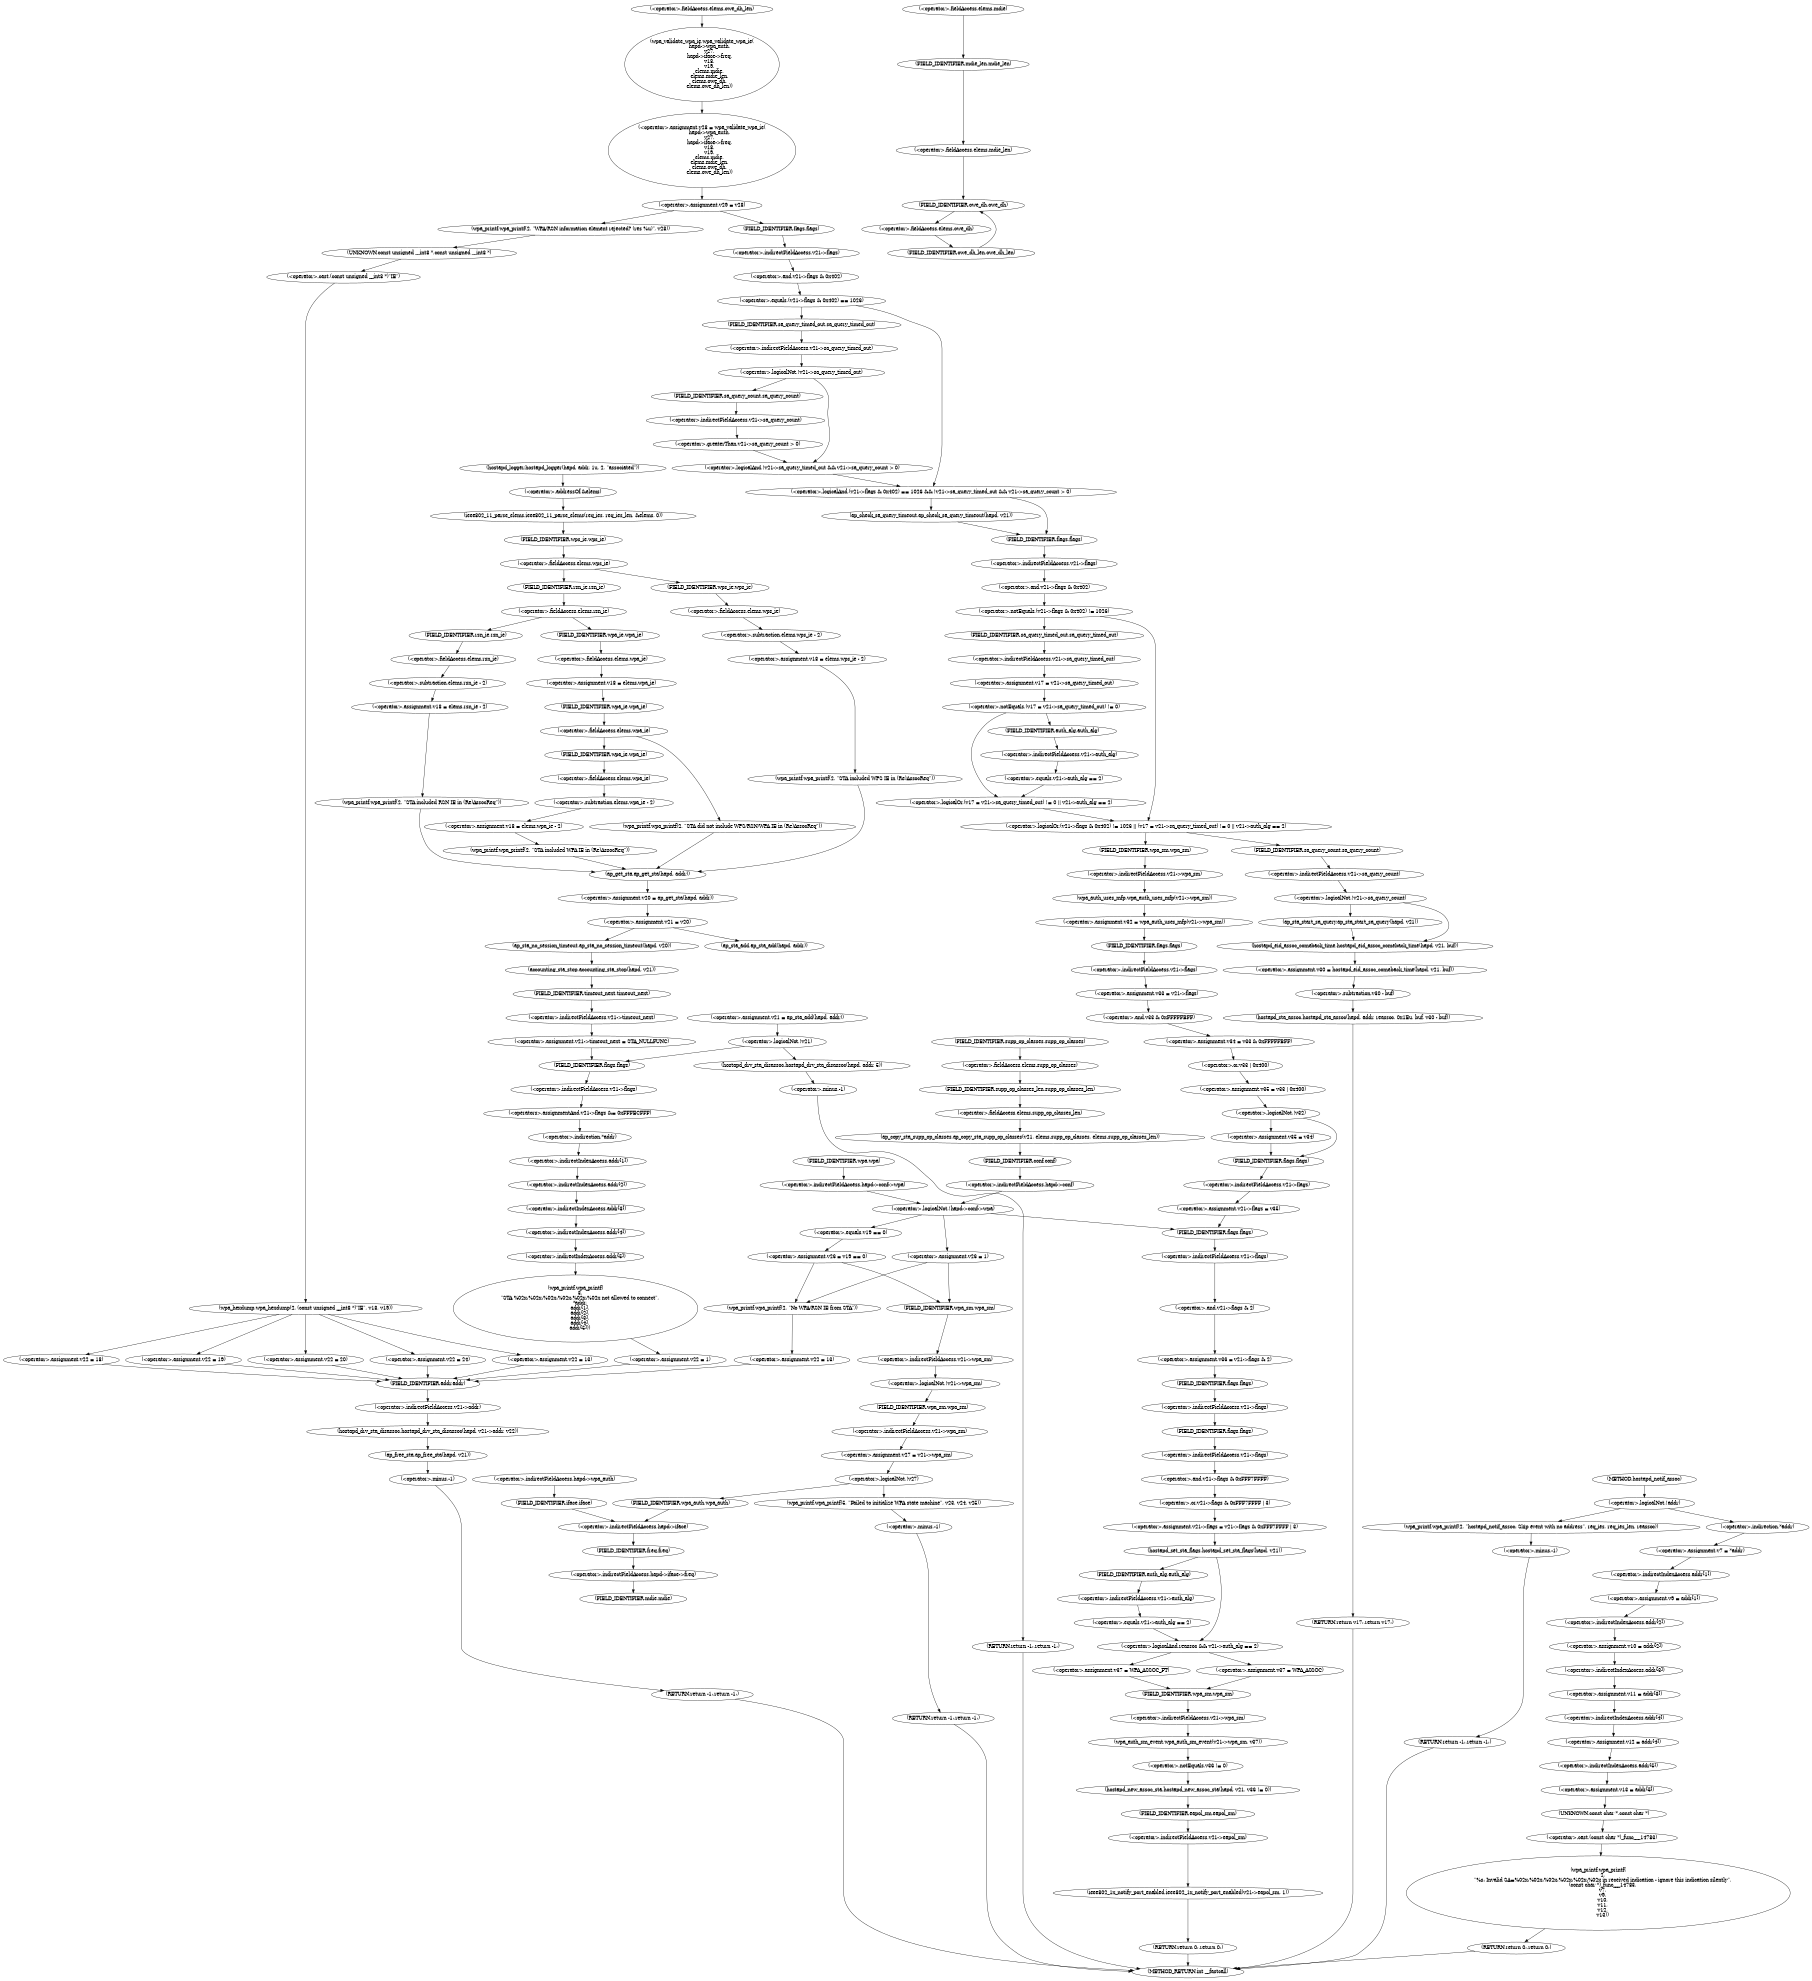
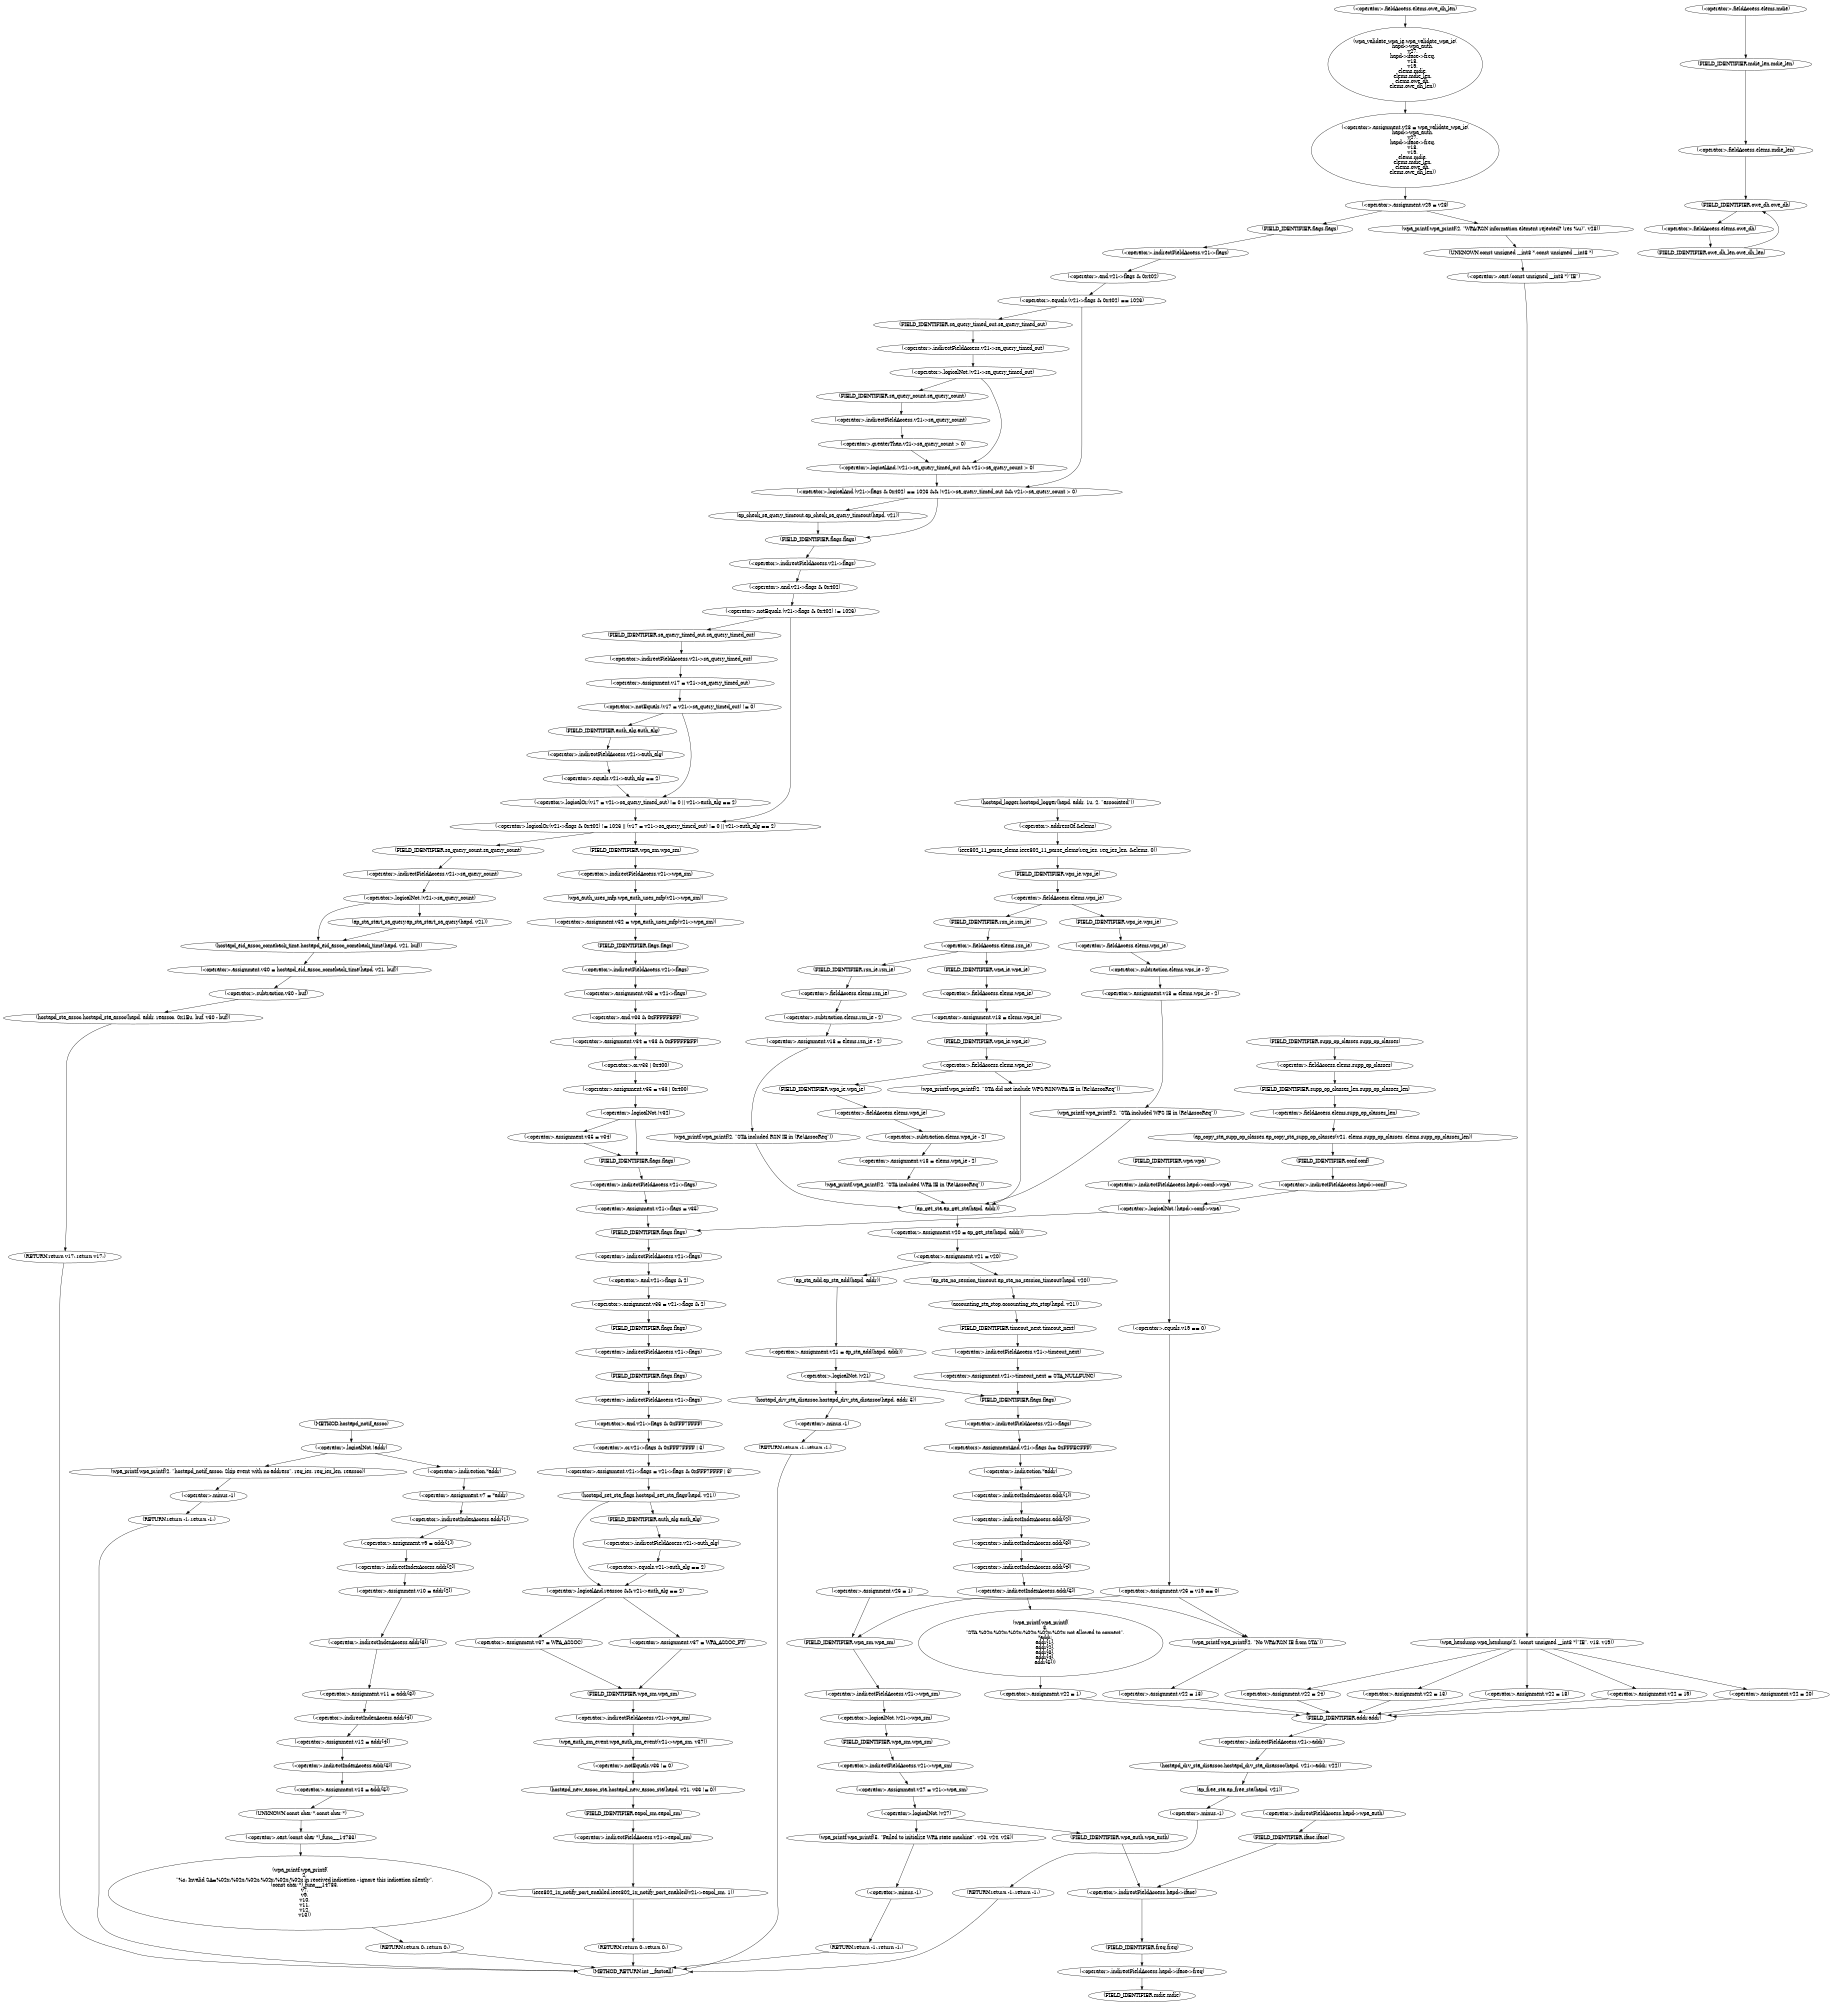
(945, 1231) -> none
none -> (837, 1315)
